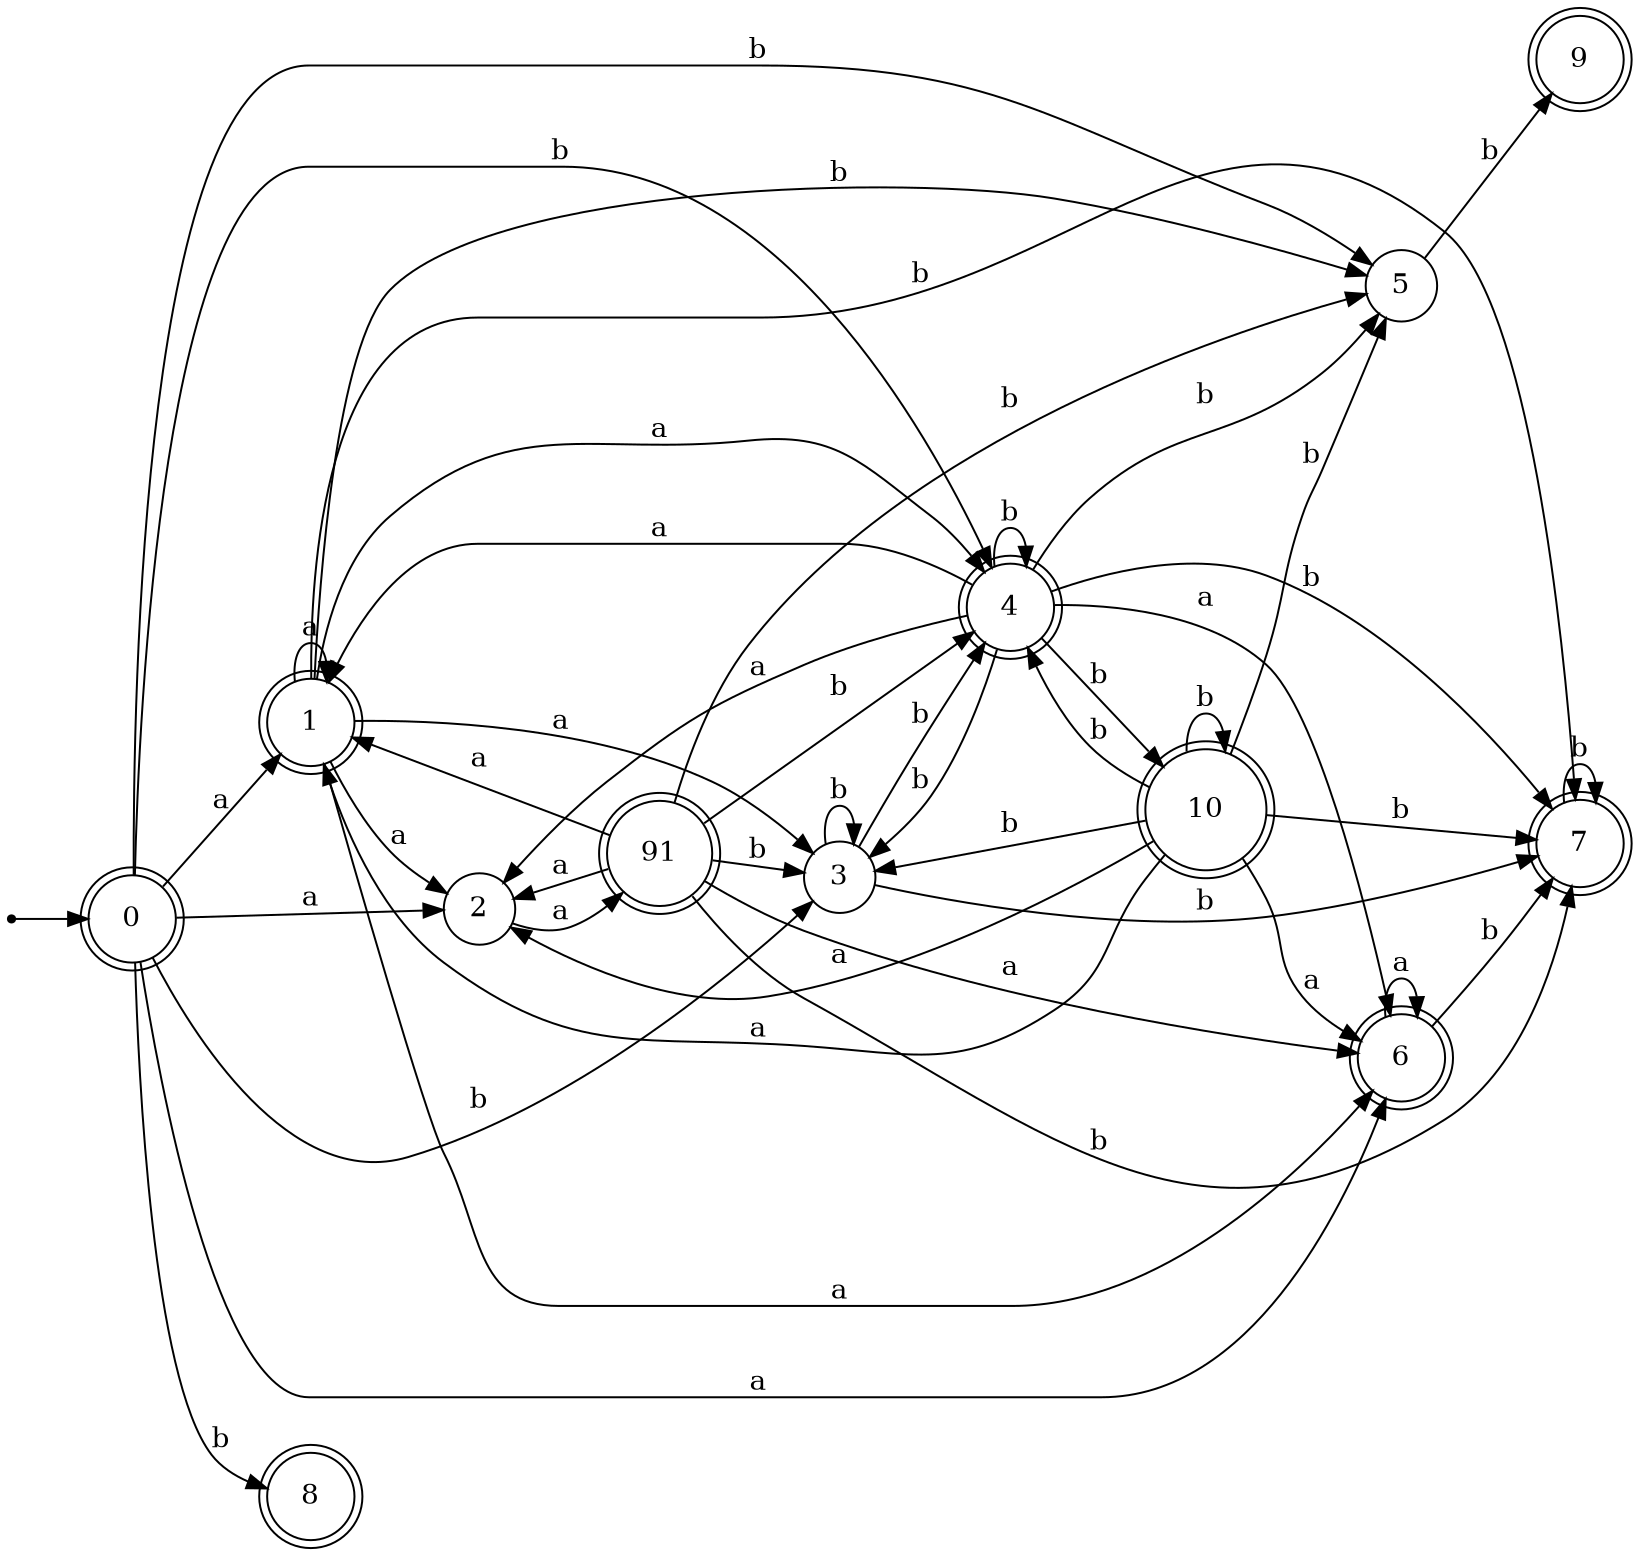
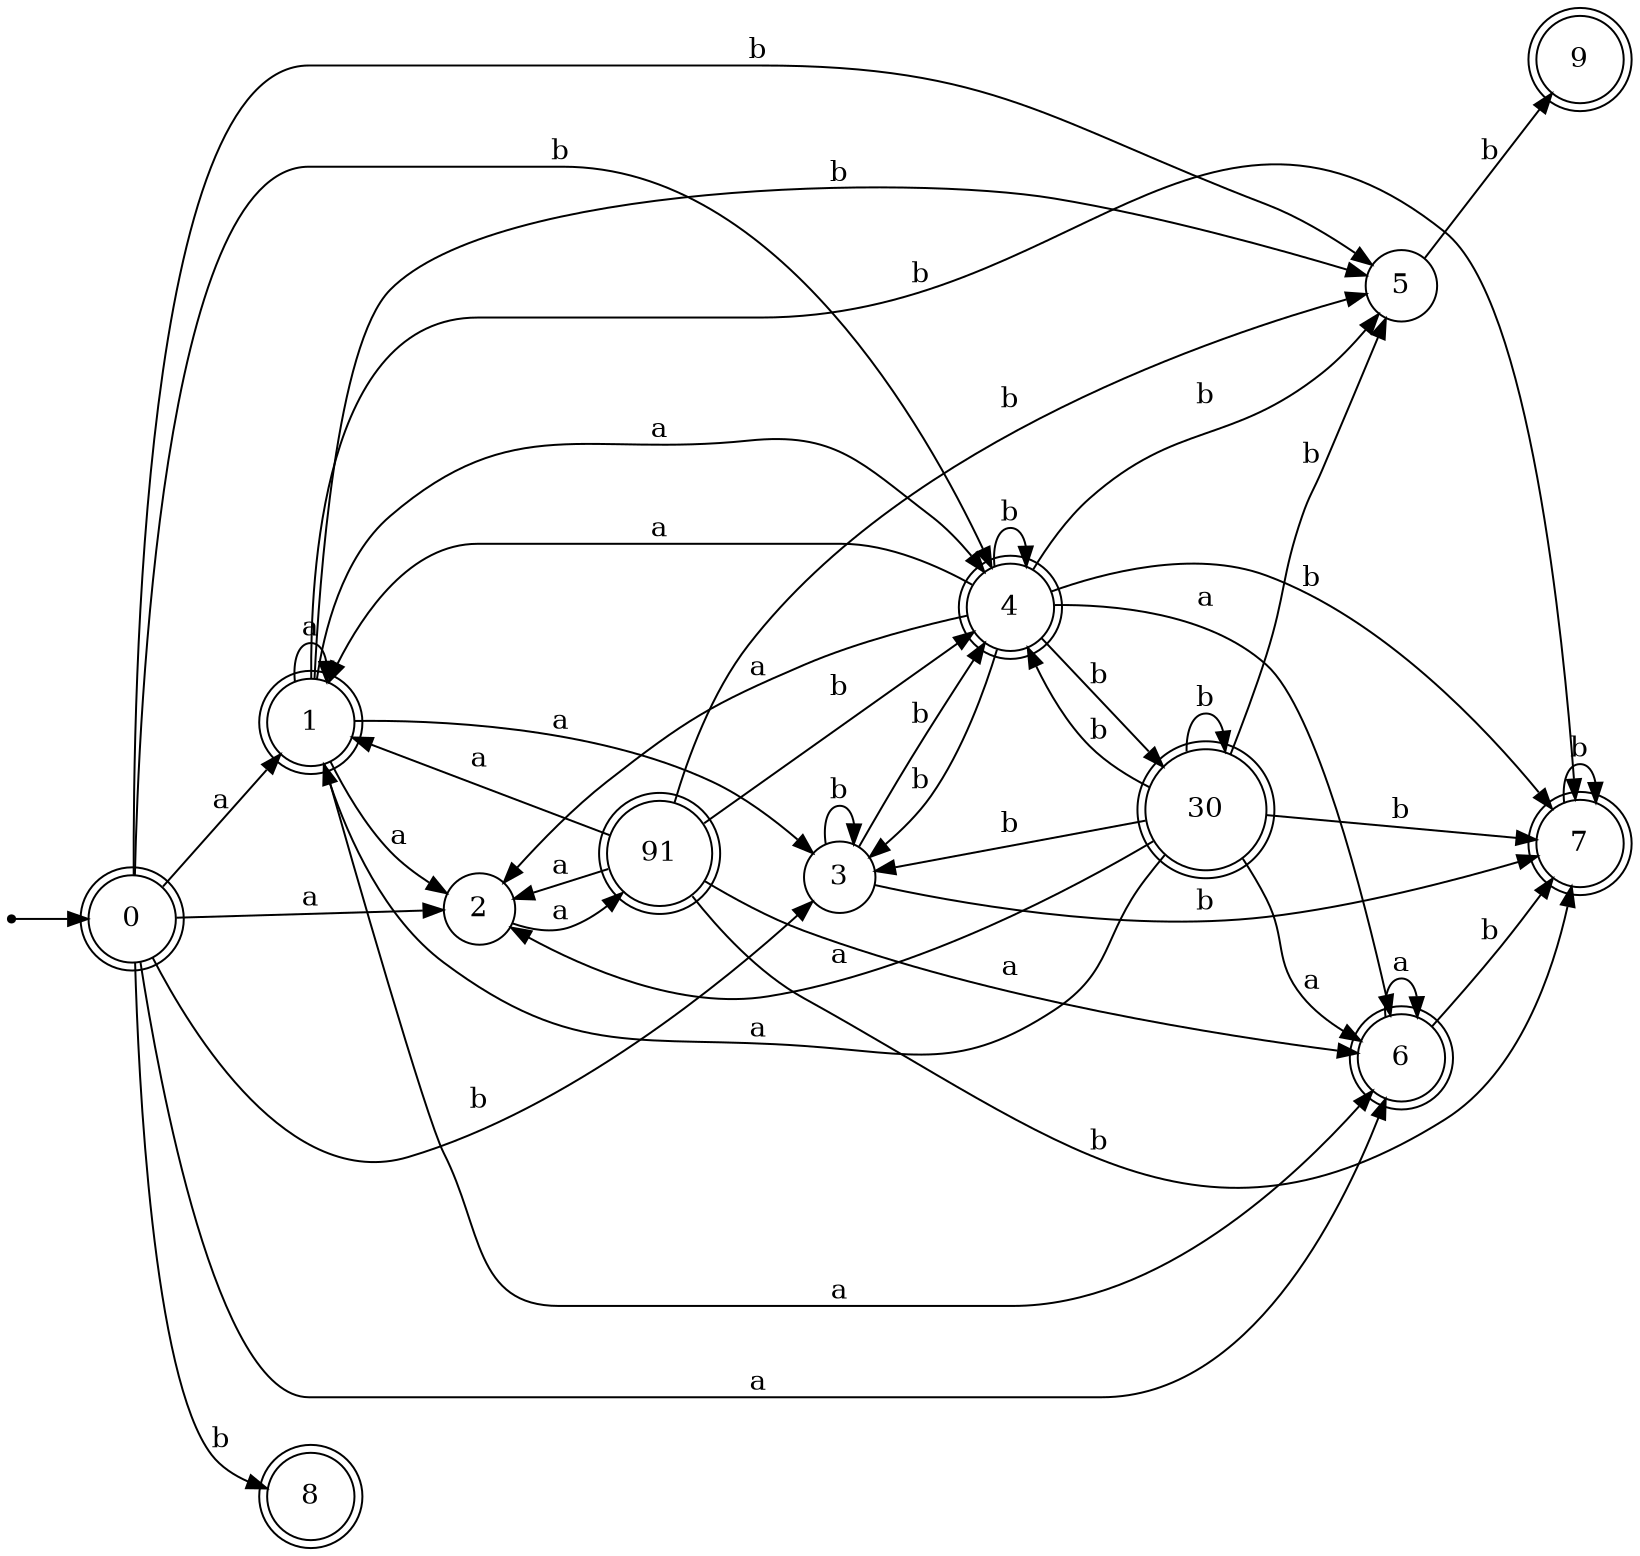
(1206, 810) -> (1206, 810)
(749, 865) -> none
